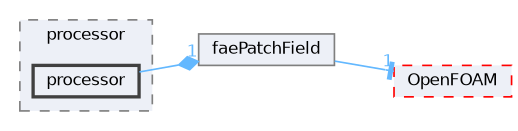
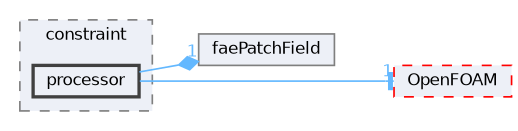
(86, 36) -> (86, 36)
(360, 65) -> (263, 81)
